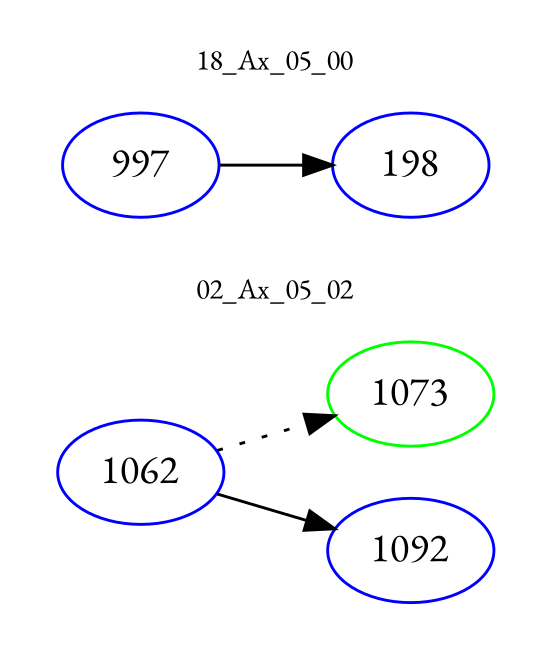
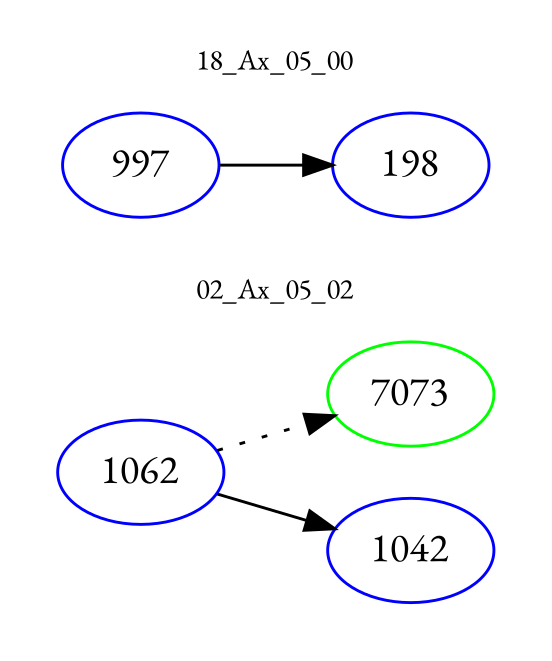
(411, 394) -> (411, 394)
(411, 550) -> (411, 550)
